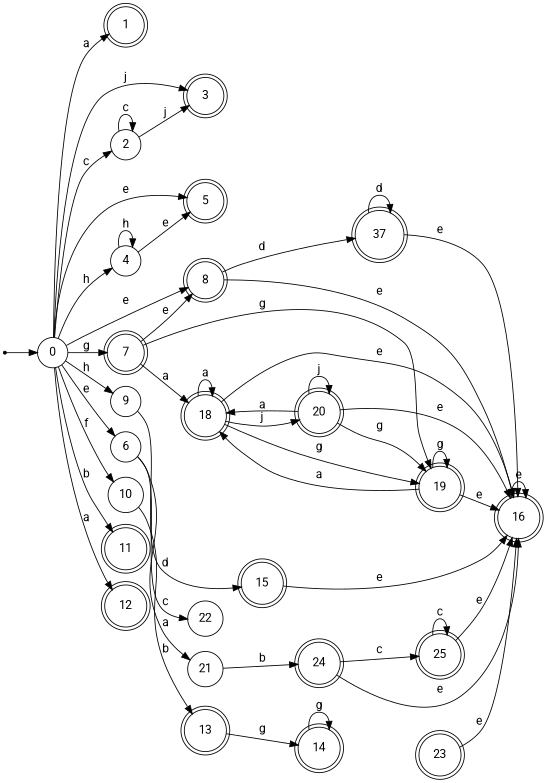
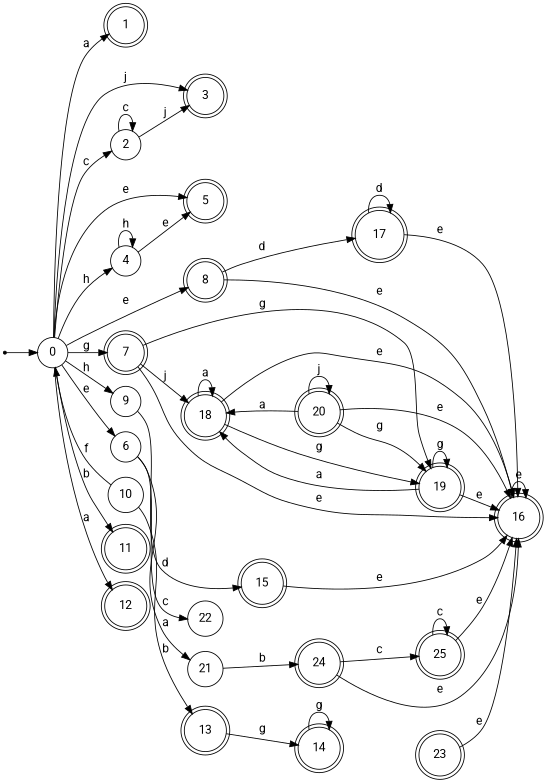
(380, 235) -> (380, 235)
(164, 322) -> (284, 501)
(166, 377) -> (166, 377)
(81, 422) -> (77, 445)
(259, 426) -> none
